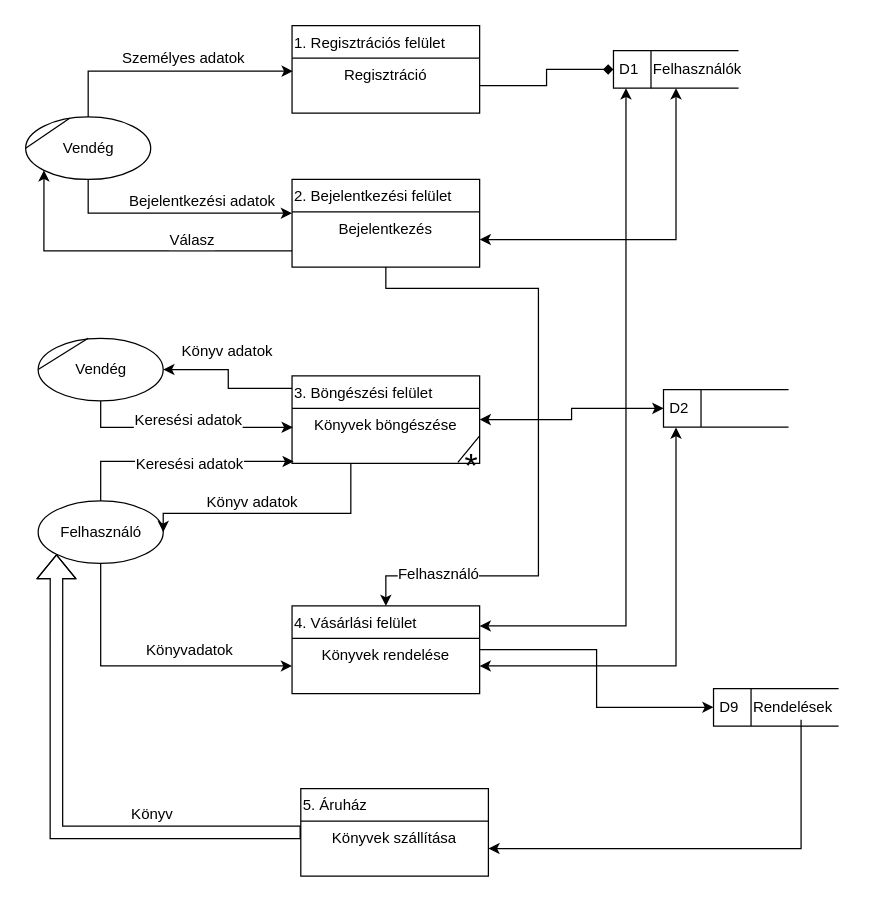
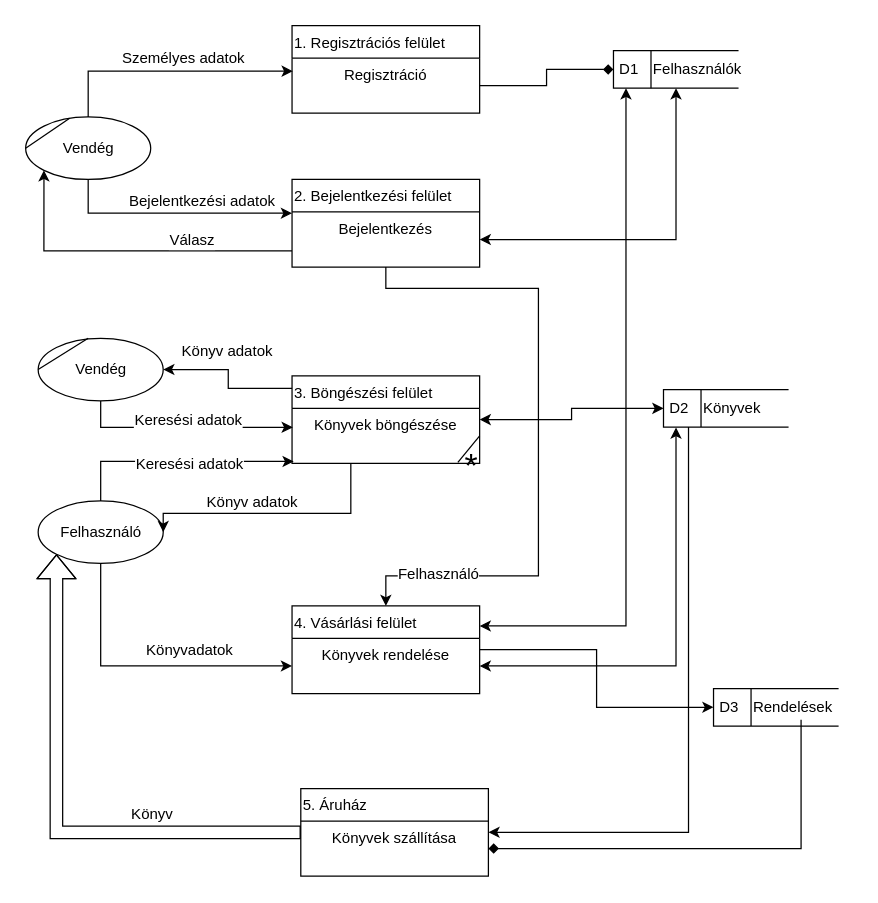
none -> (738, 408)
(728, 707) -> (728, 707)
none -> (688, 726)
(498, 848) -> (499, 848)
